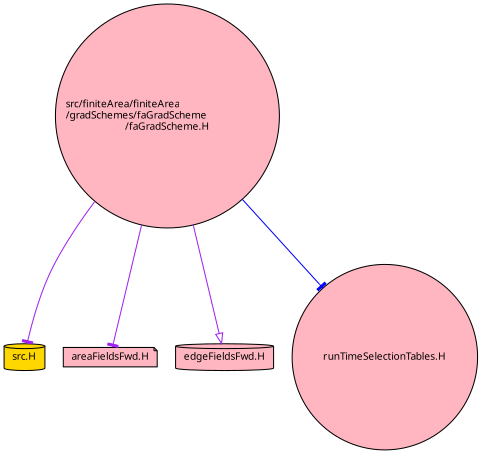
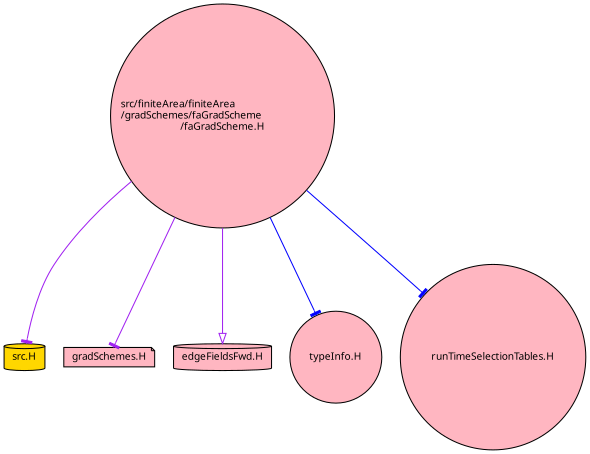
(110, 357) -> (109, 357)
none -> (336, 357)
